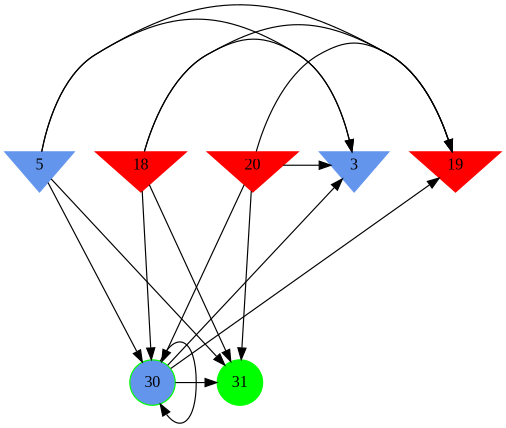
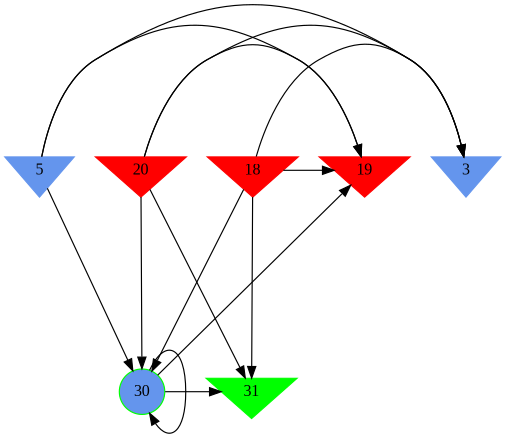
(134, 268) -> none
(255, 272) -> none
(240, 383) -> (252, 392)
